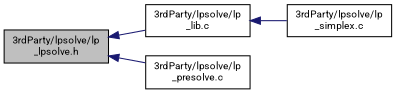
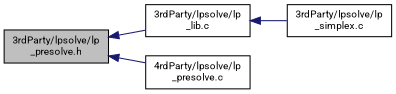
(56, 47) -> (56, 47)
(198, 72) -> (198, 72)
